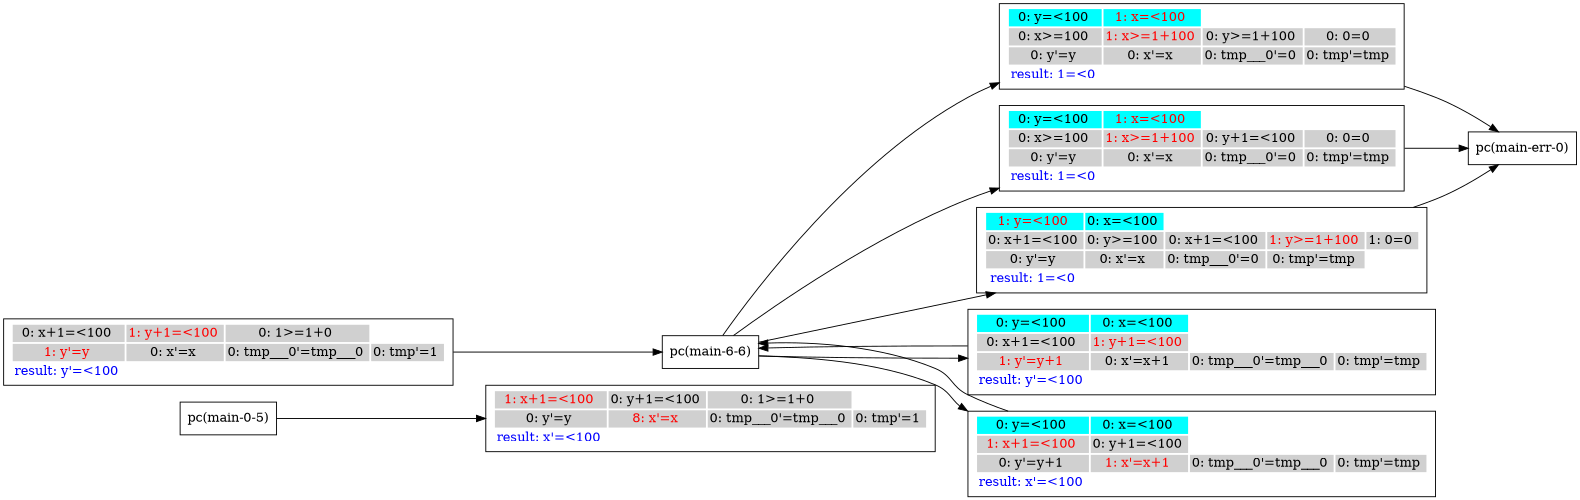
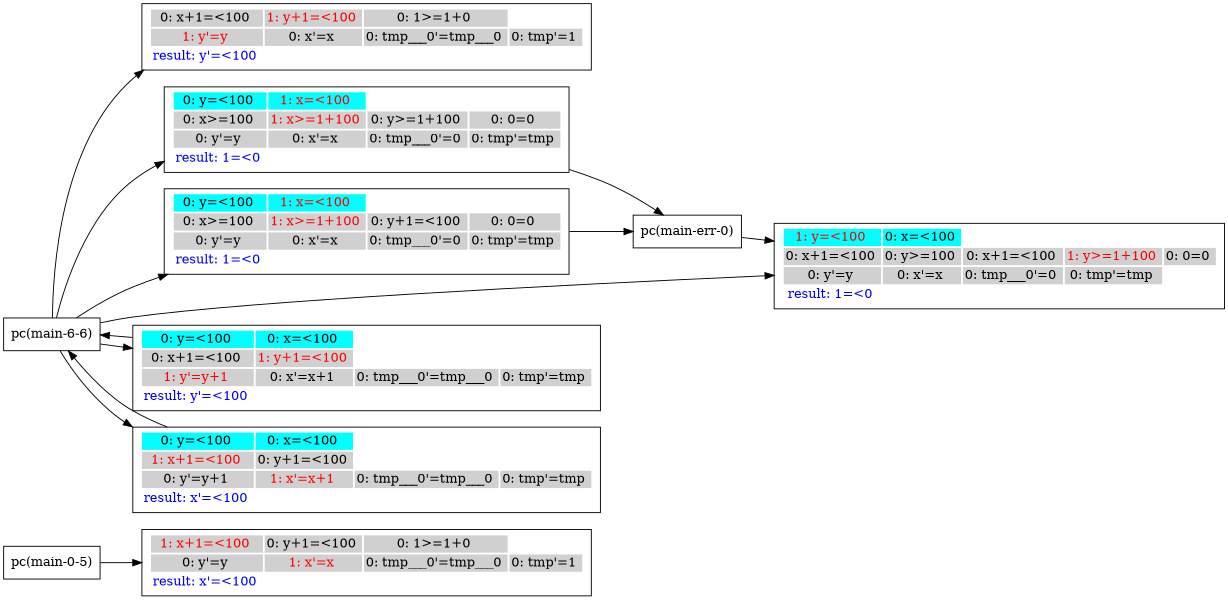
(1453, 191) -> (753, 239)
(1392, 240) -> (1190, 256)
(553, 352) -> (70, 188)
(657, 418) -> (313, 563)
